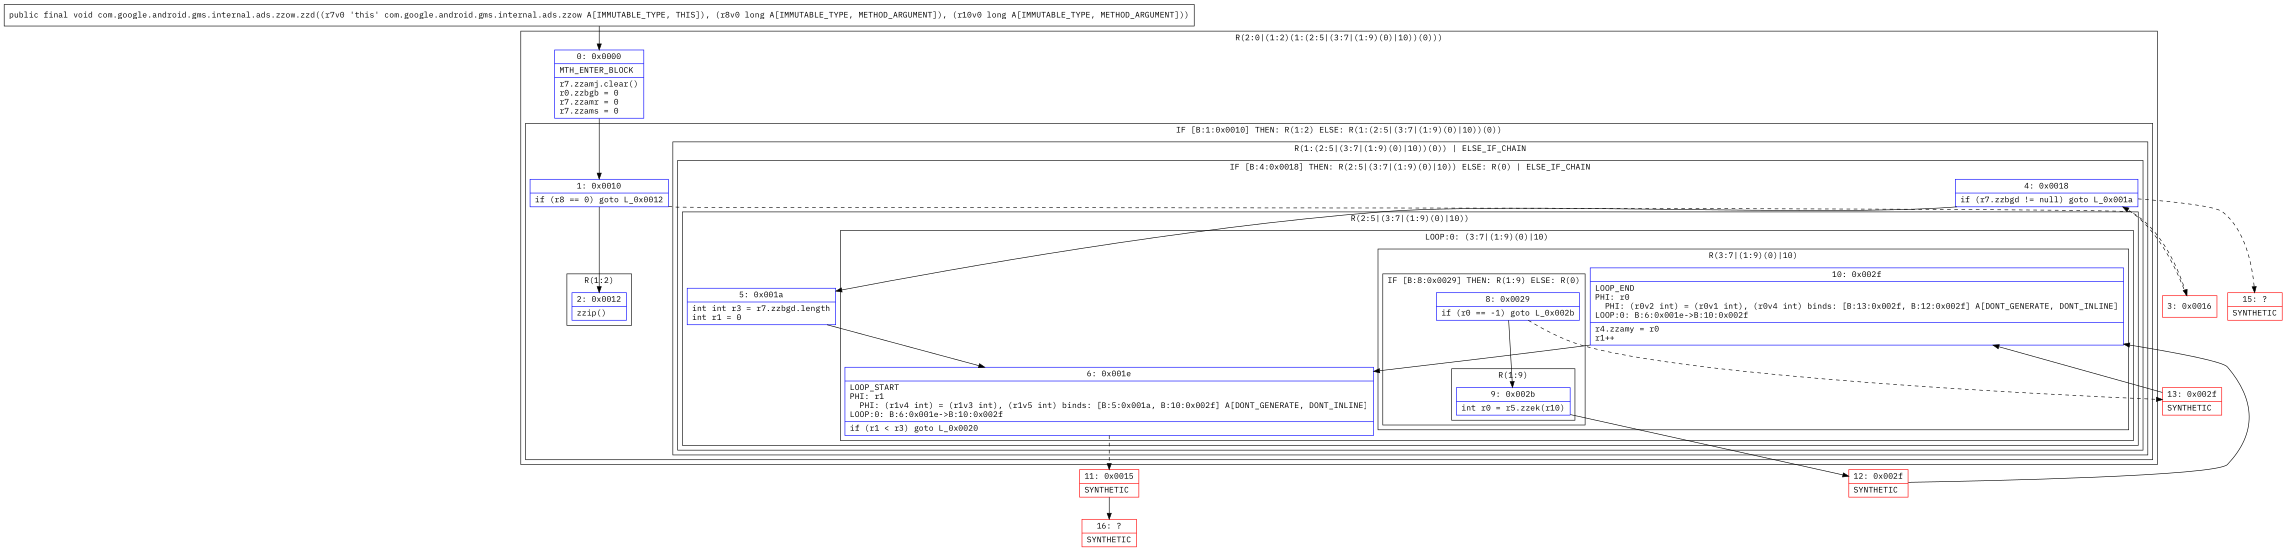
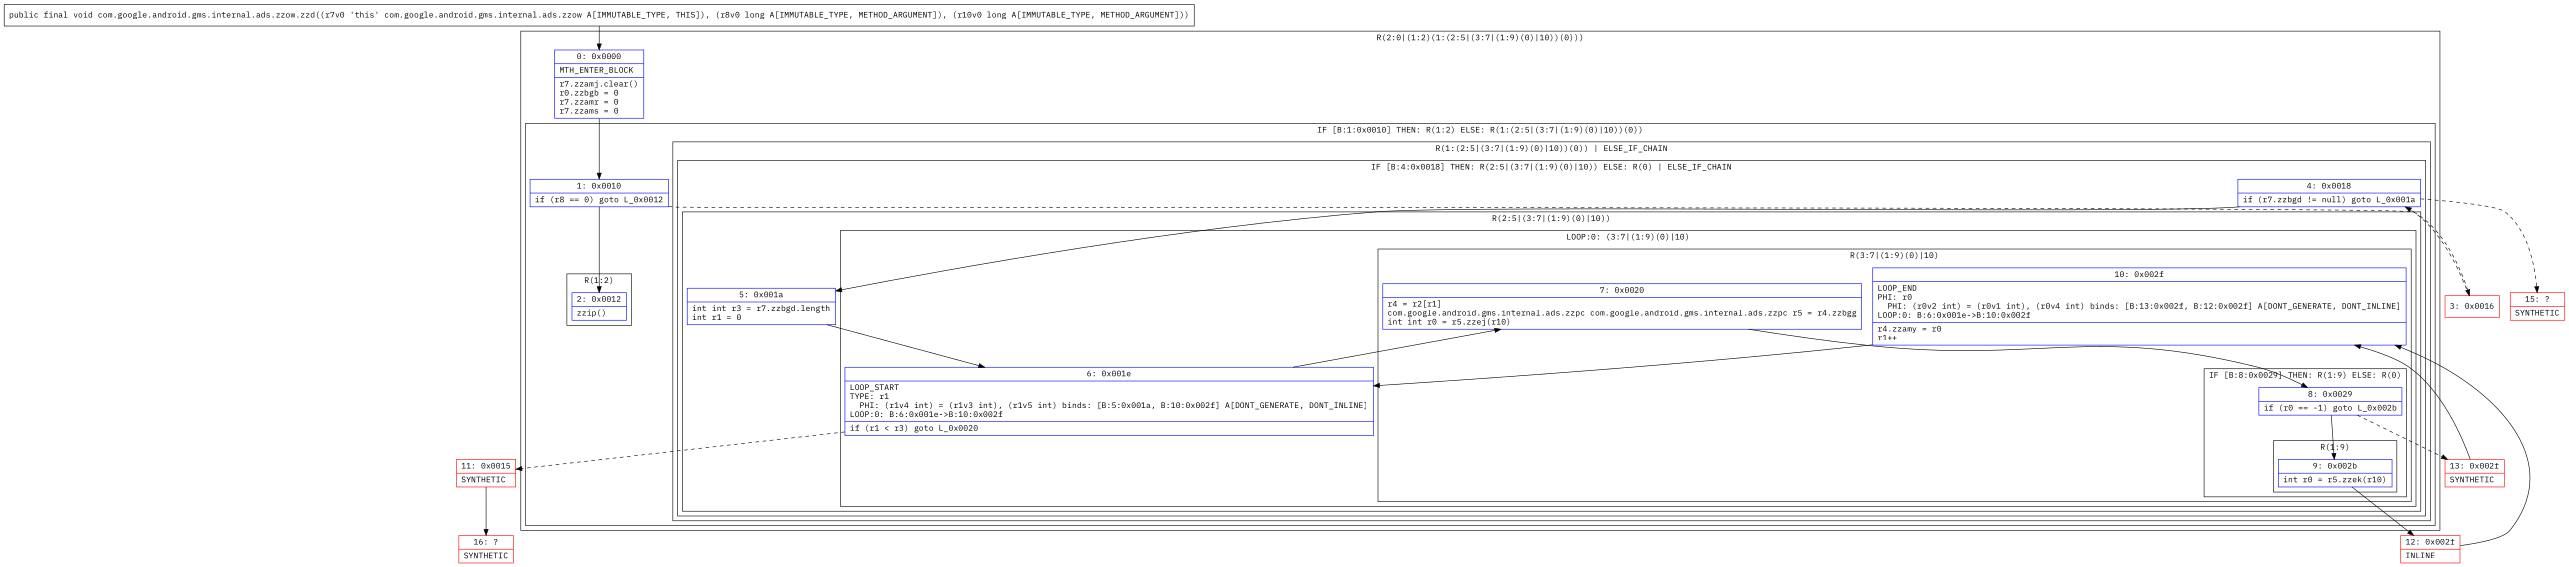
none -> (1622, 306)
(870, 397) -> (872, 397)
(1876, 490) -> (2420, 556)
